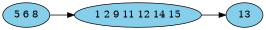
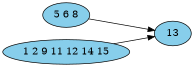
(59, 15) -> (118, 24)
